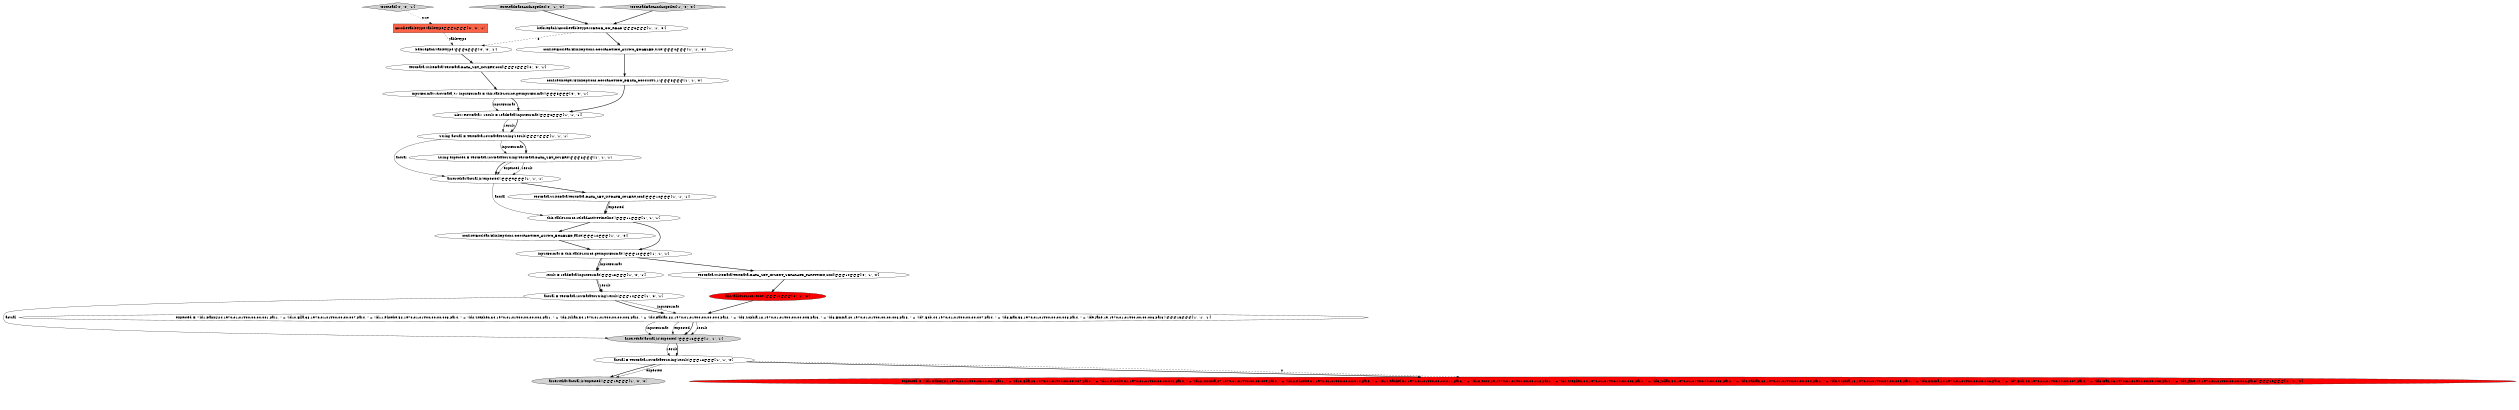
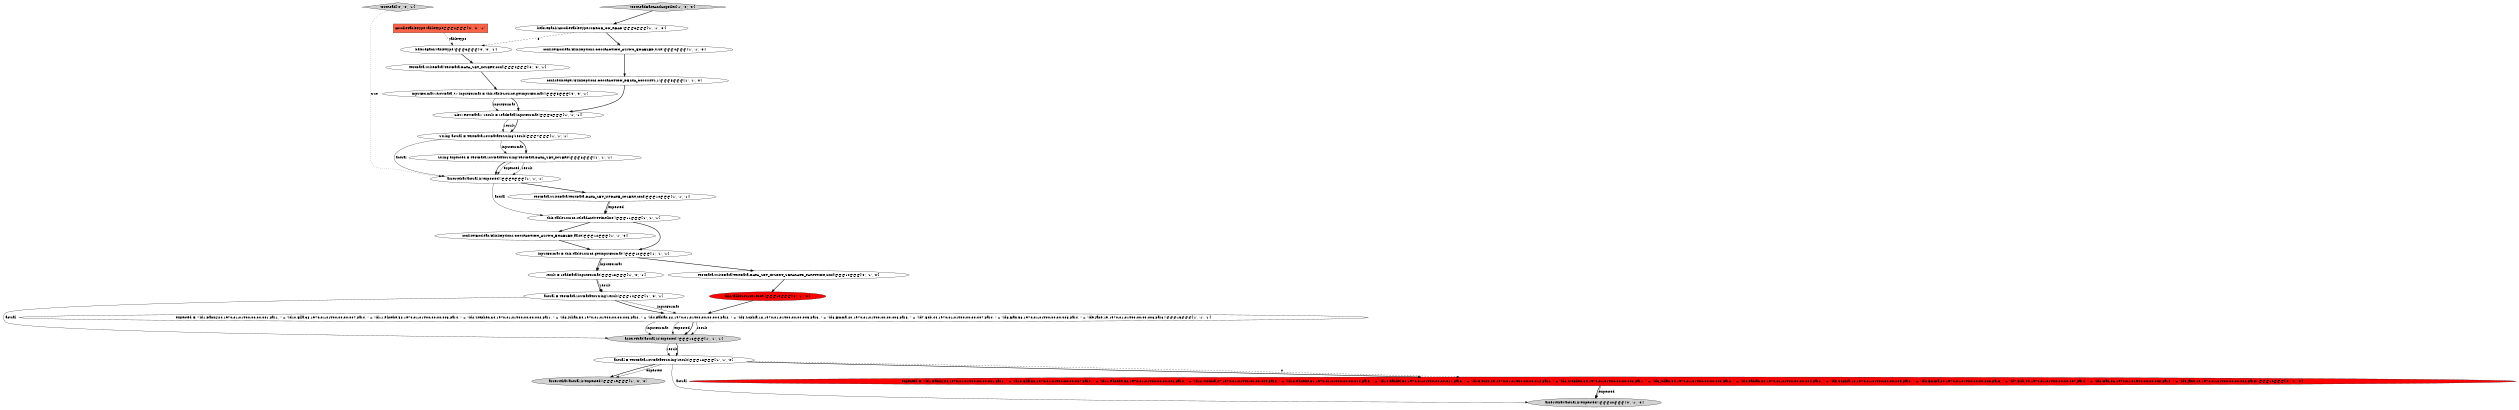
(532, 7) -> none
(417, 17) -> (371, 117)
none -> (1595, 403)
